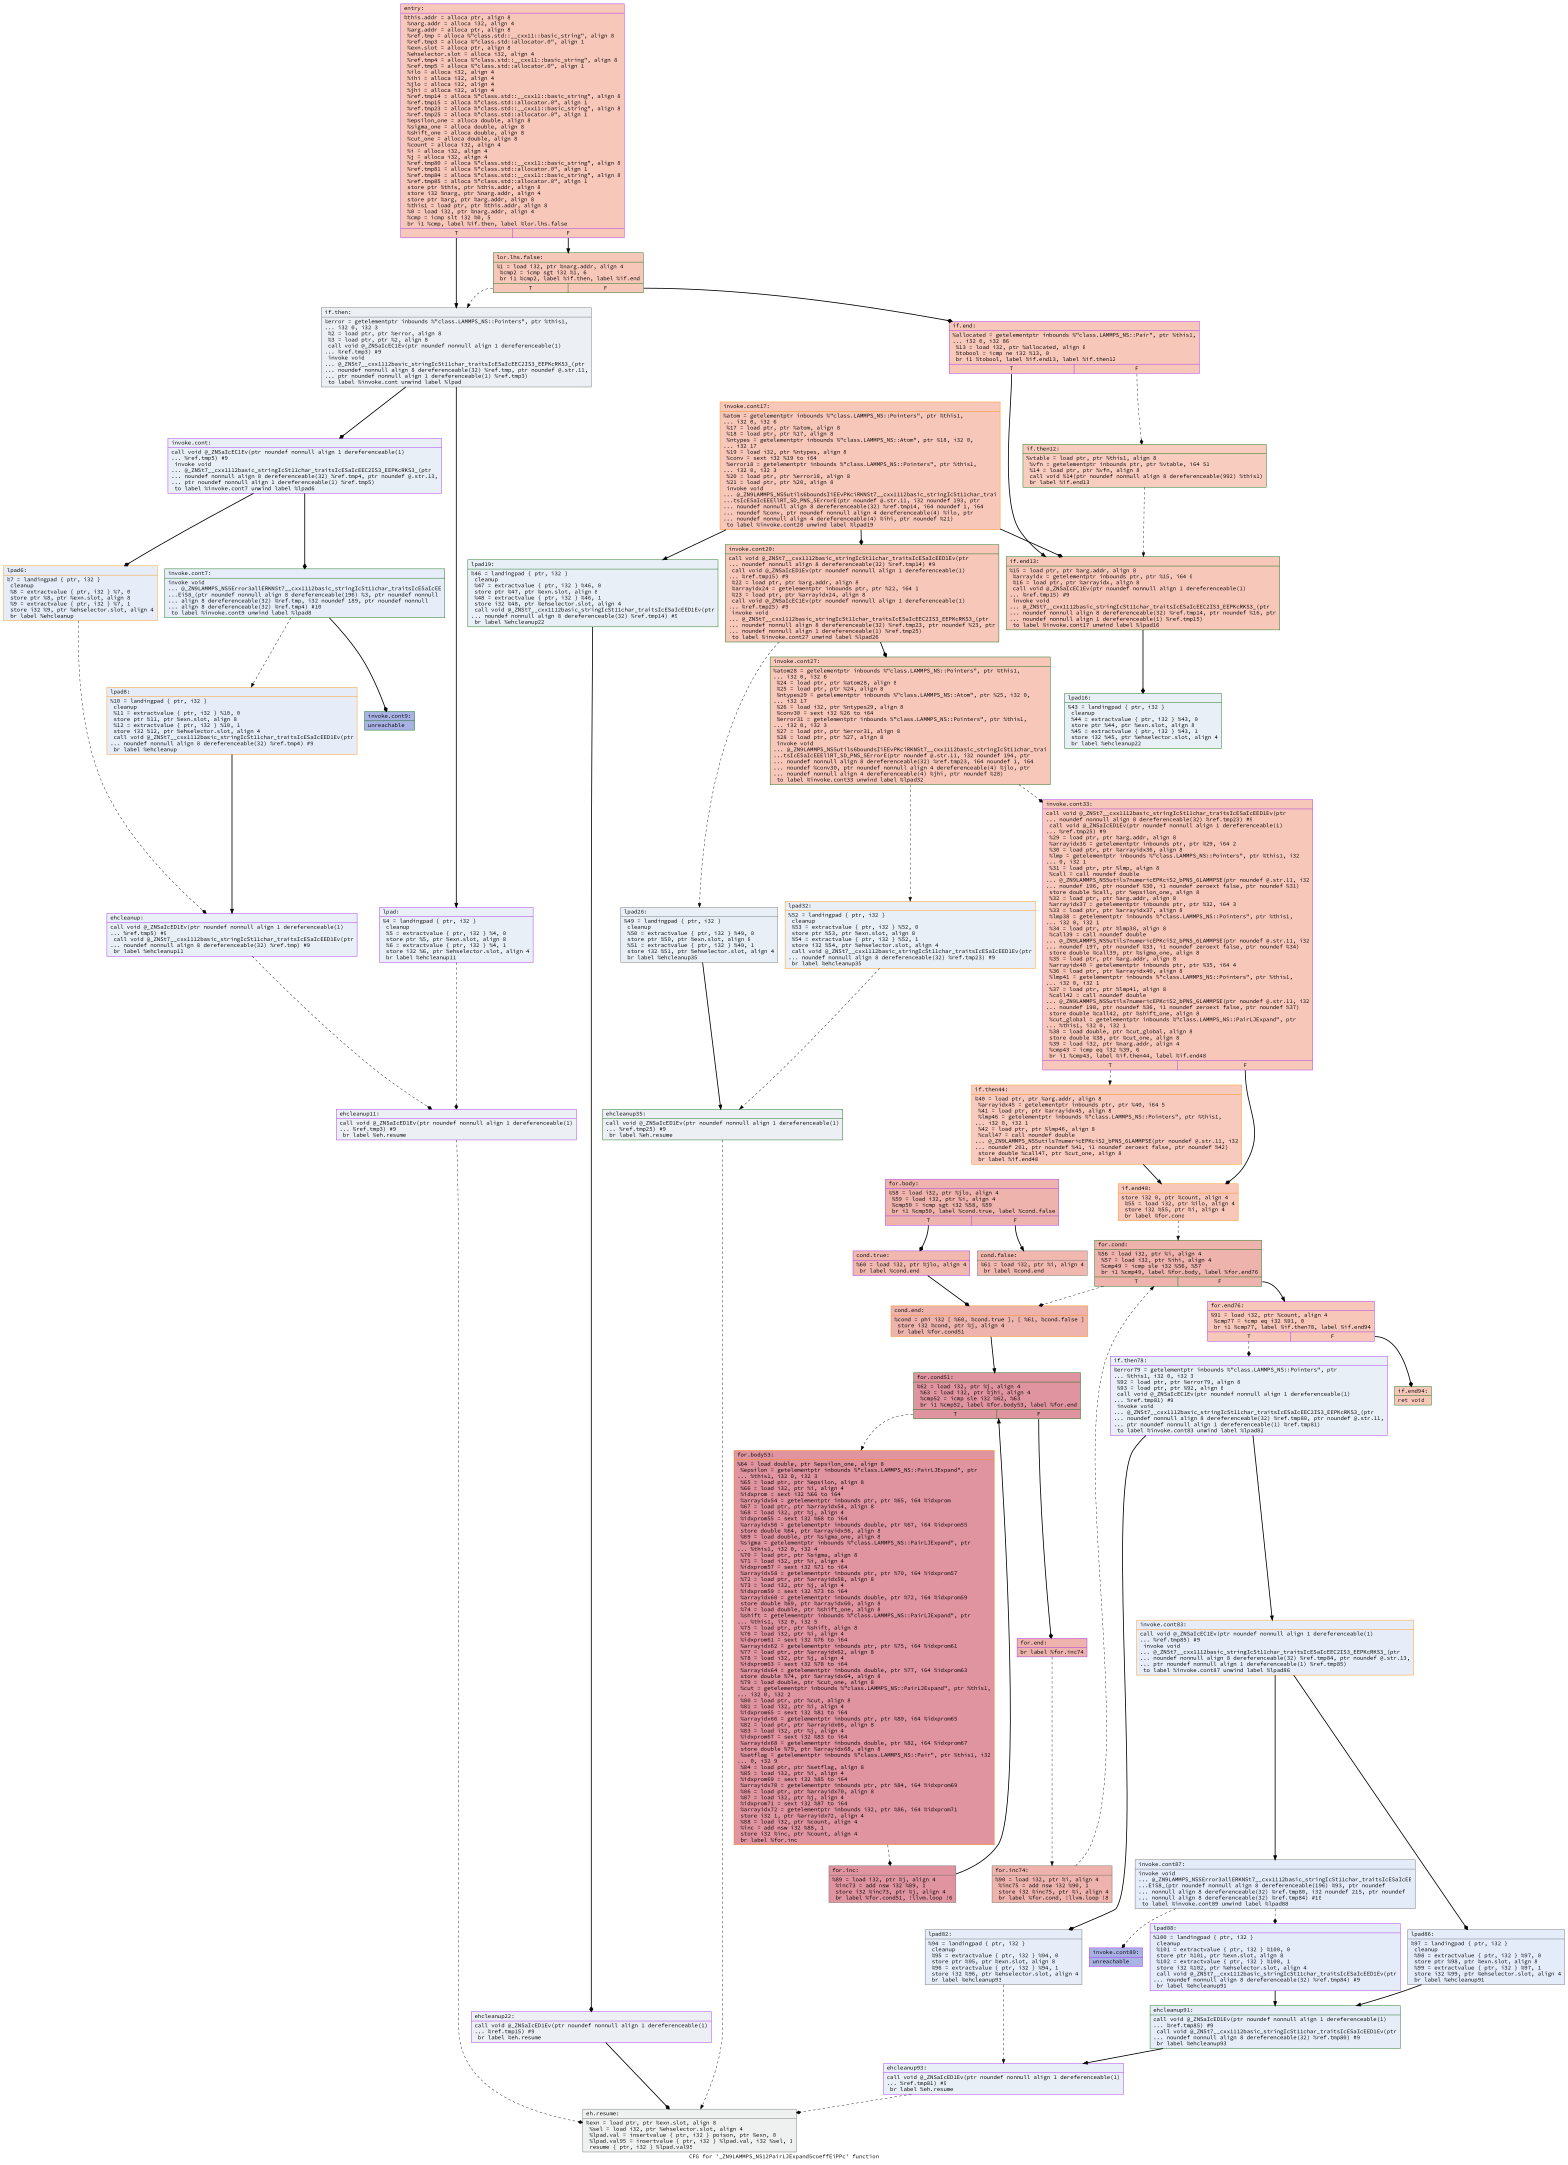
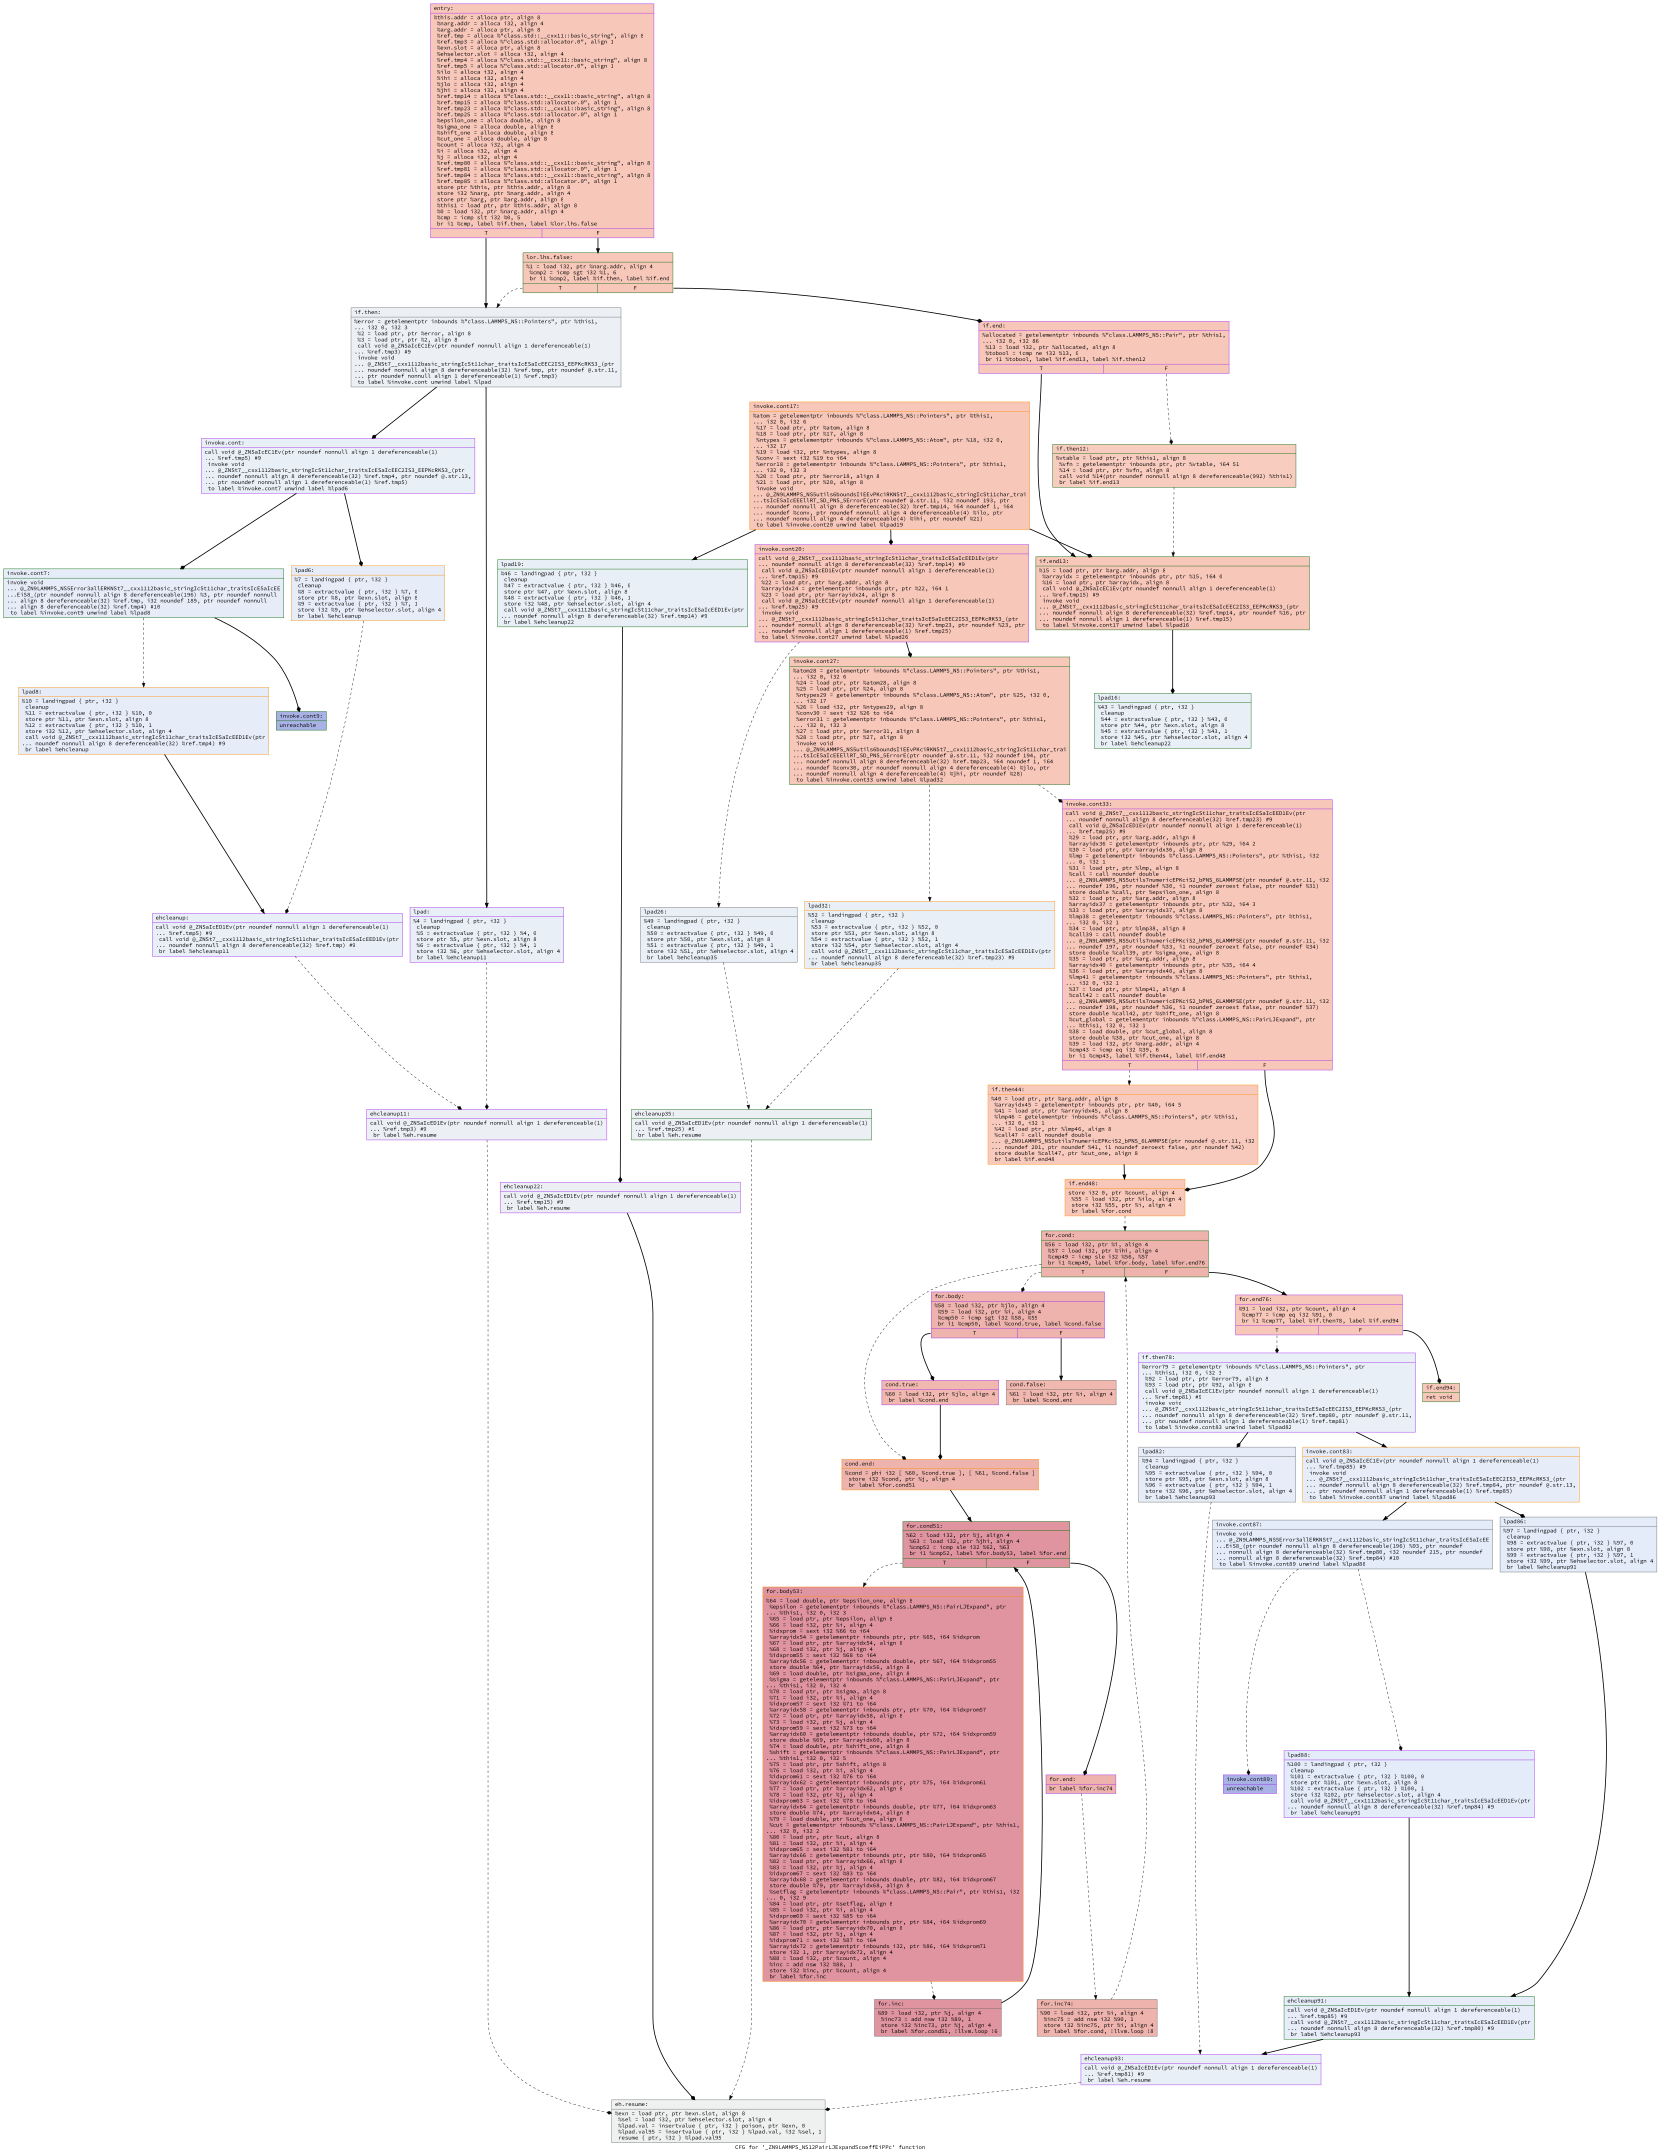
(862, 593) -> (892, 593)
(711, 1034) -> (736, 1034)
none -> (1030, 1277)
